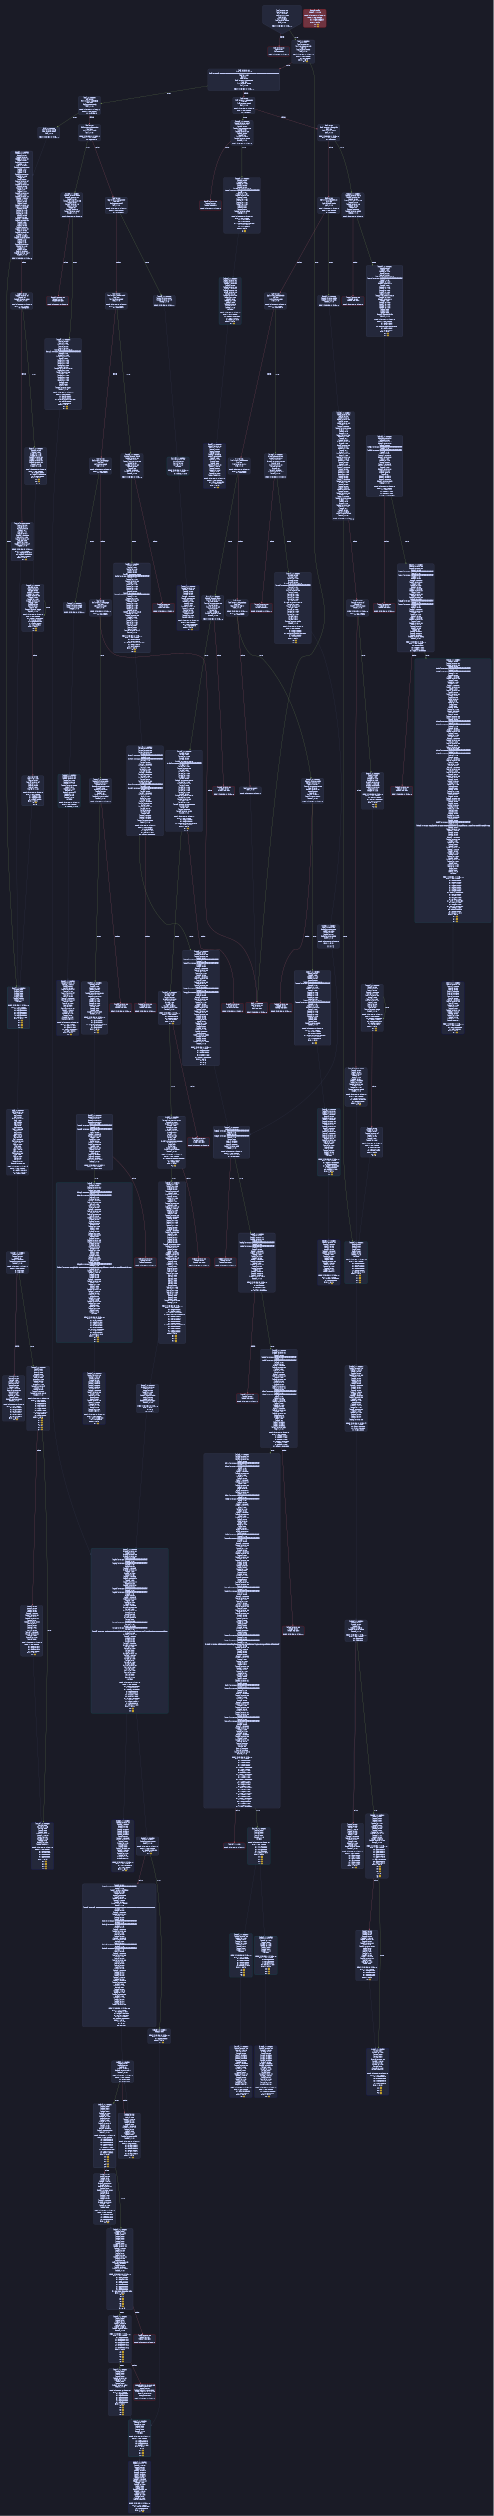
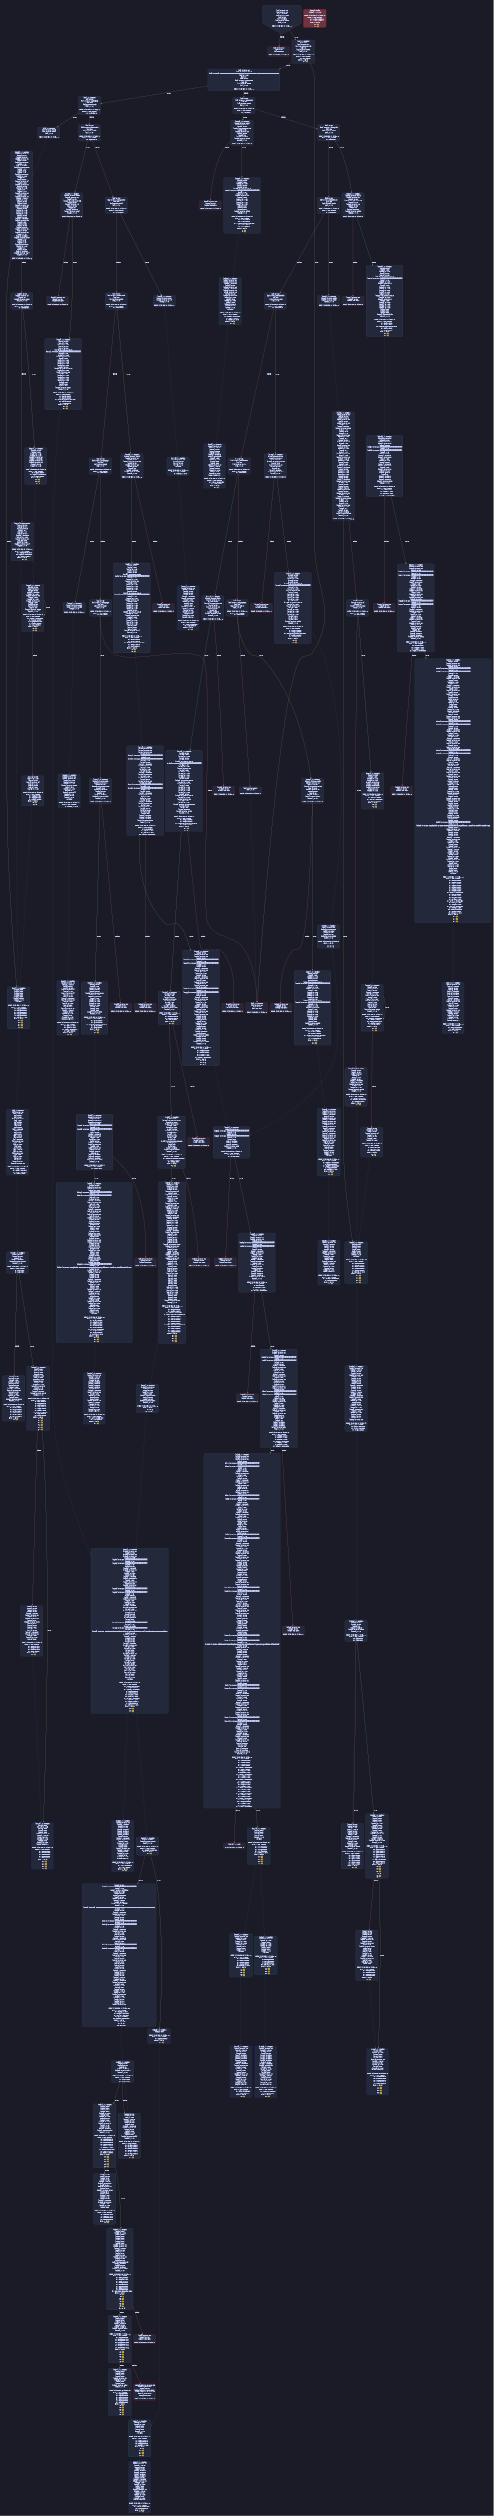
(234, 1846) -> (234, 1846)
